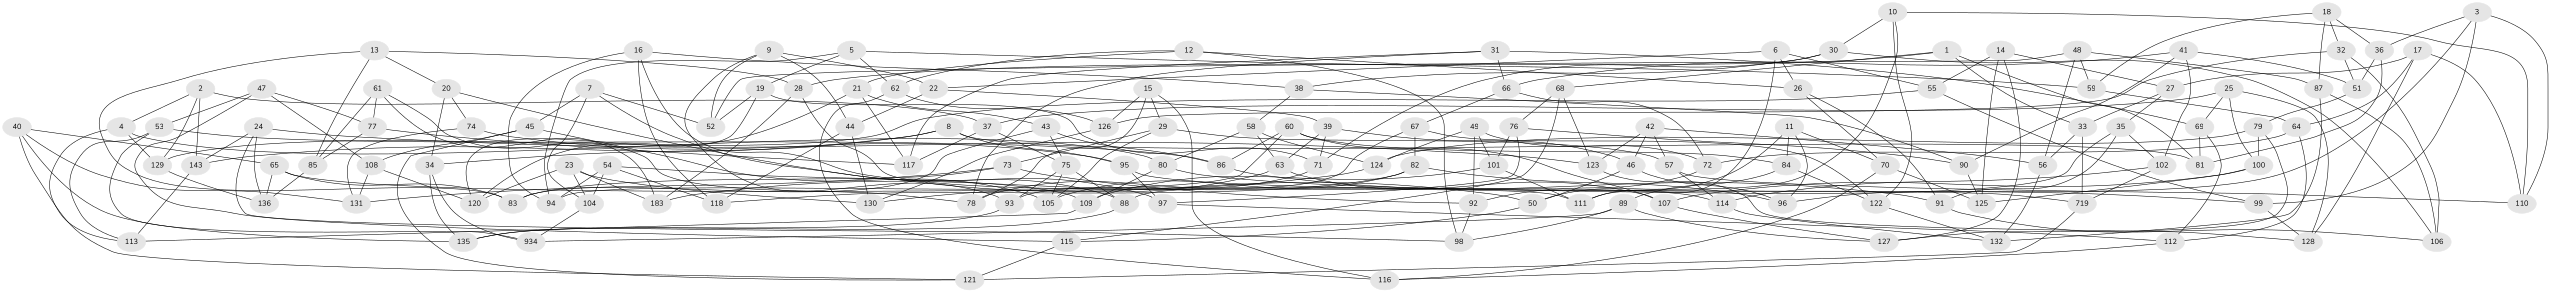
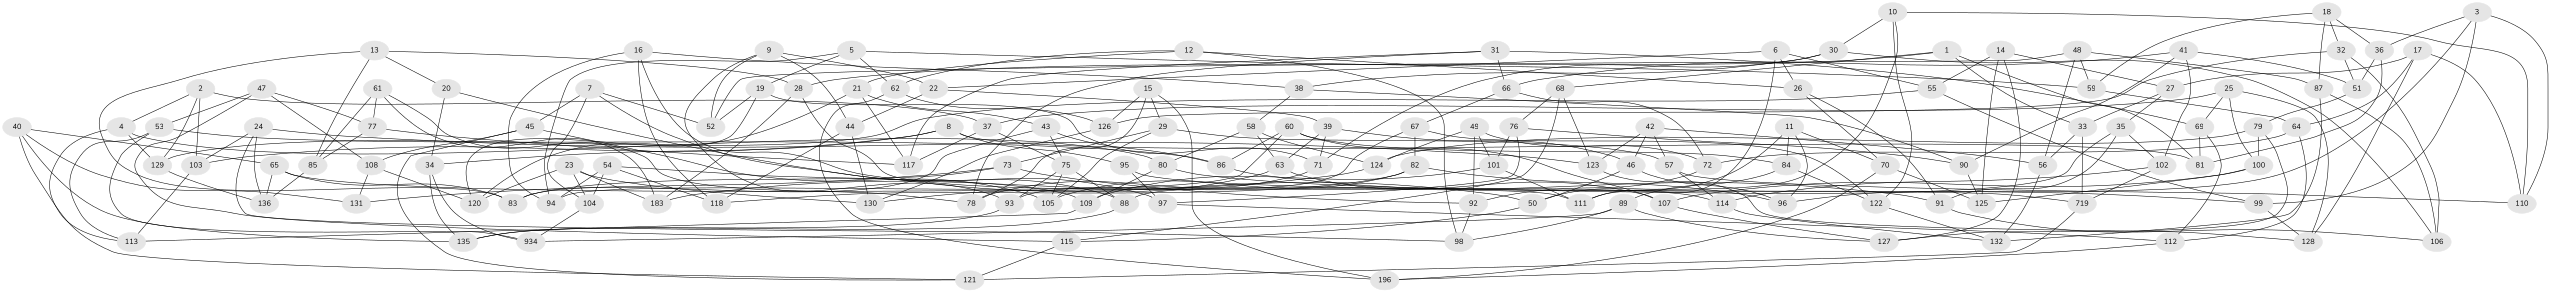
(471, 127) -> none
(196, 165) -> (196, 165)
(1385, 280) -> (1385, 280)
